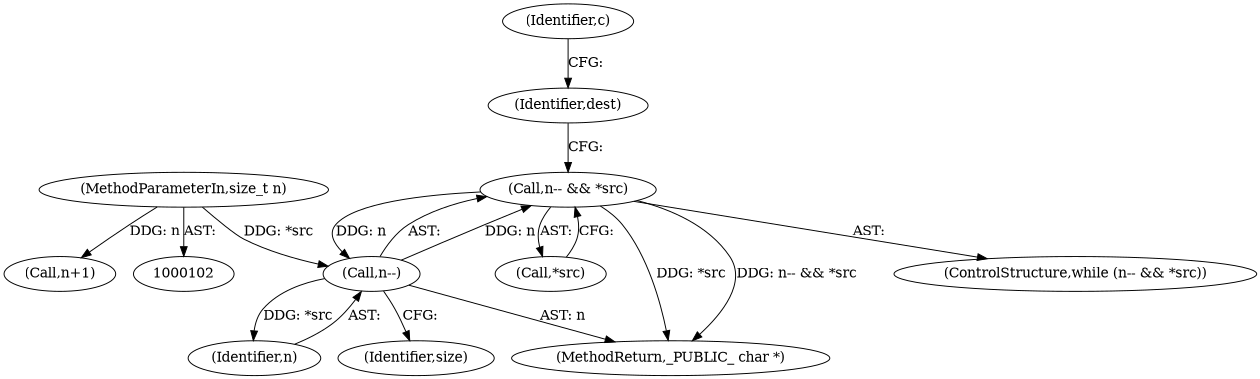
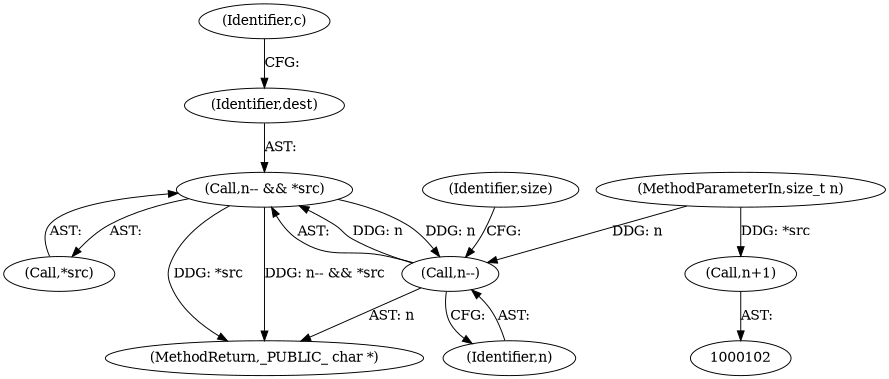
(588, 148) -> (283, 148)
(184, 227) -> (741, 311)
(155, 232) -> (776, 232)
(279, 232) -> (637, 232)
(599, 232) -> (68, 232)
(1075, 274) -> none
(396, 311) -> (485, 229)
(298, 316) -> (470, 316)
